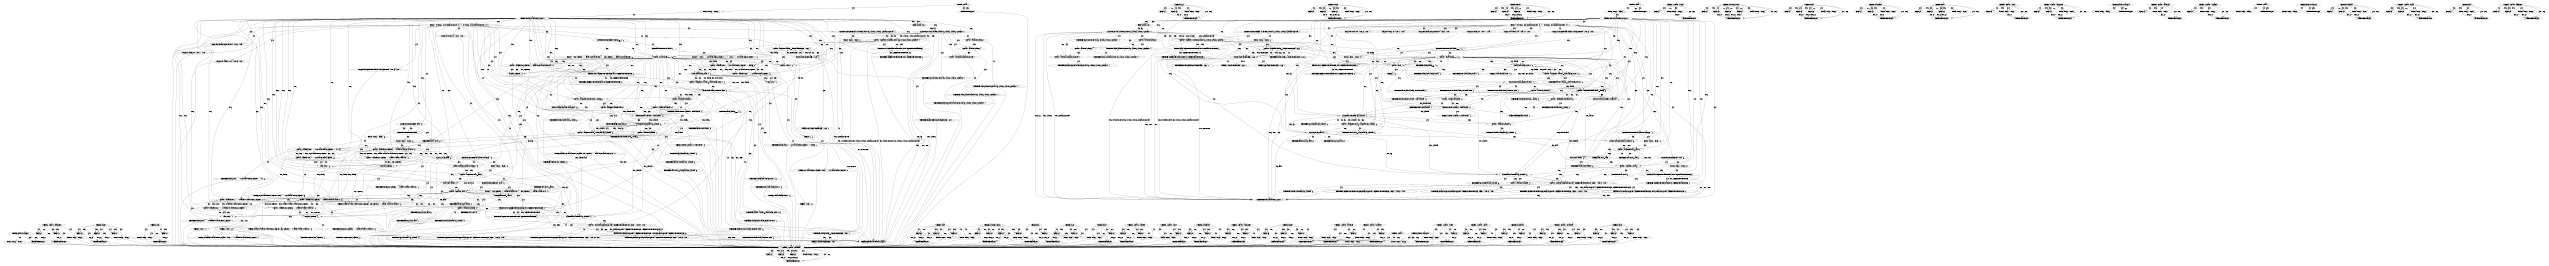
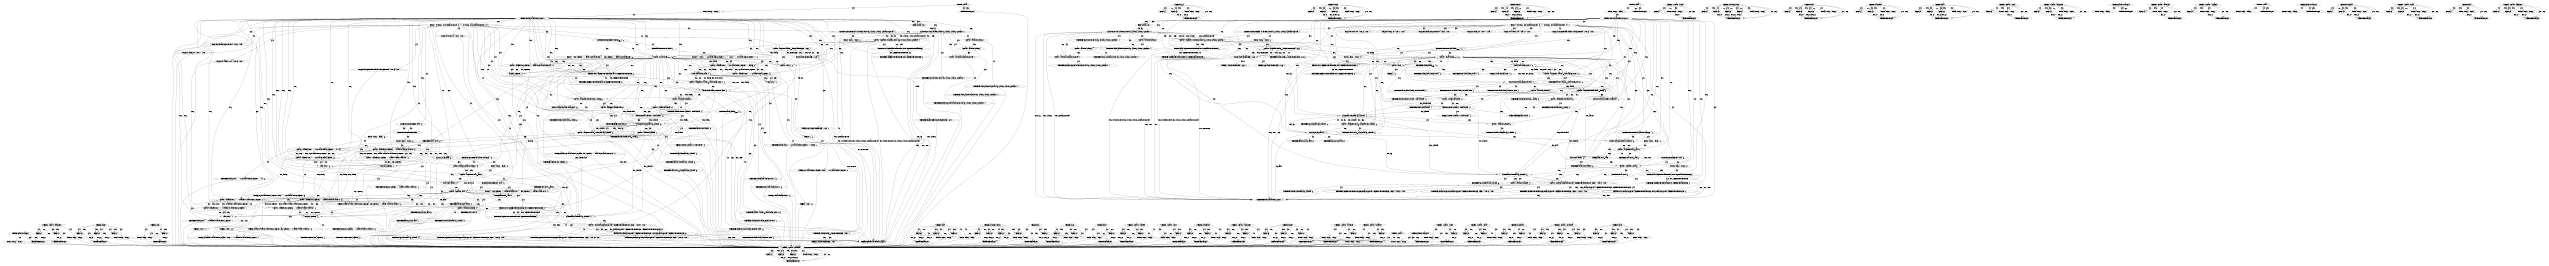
(1192, 66) -> none
(918, 87) -> (918, 87)
(423, 131) -> none
